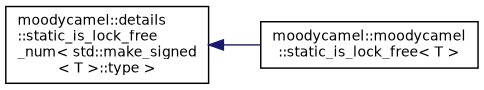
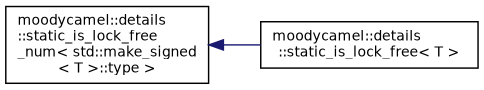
(369, 45) -> (369, 45)
